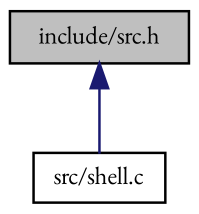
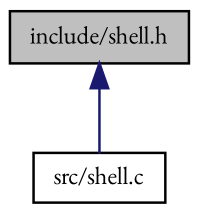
(99, 37) -> (99, 37)
